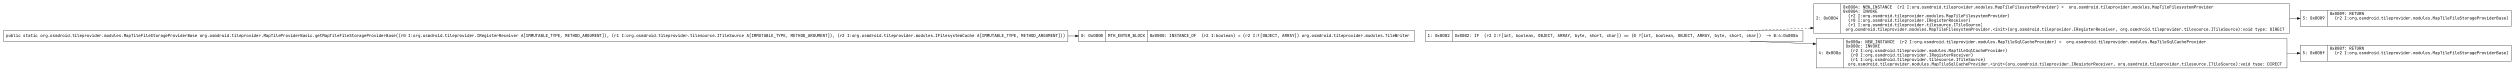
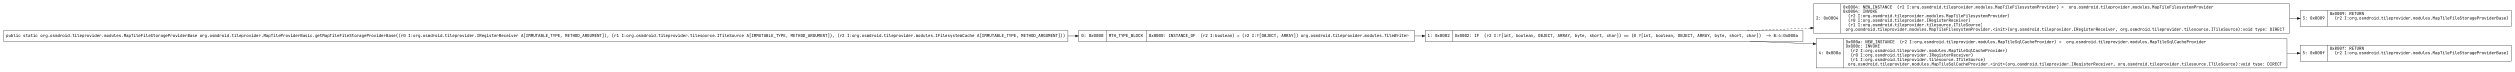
(1126, 36) -> (1126, 36)
none -> (1418, 36)
